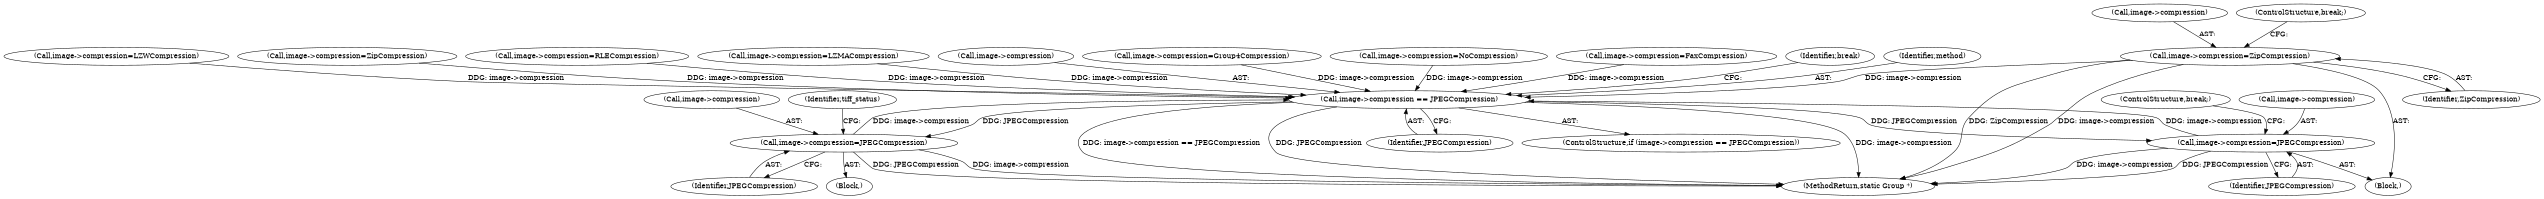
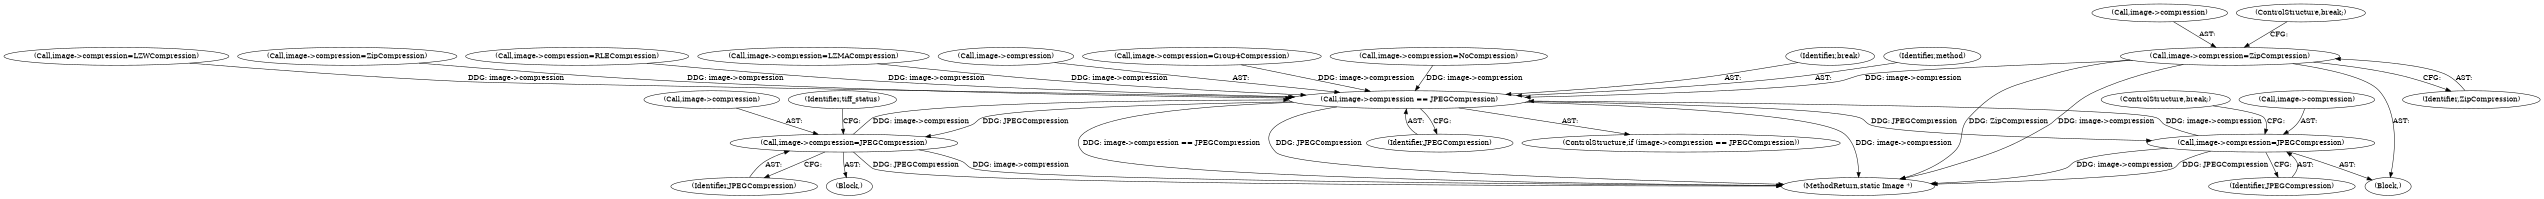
(1667, 56) -> none
(1734, 78) -> (1734, 78)
(1858, 186) -> (1858, 186)
